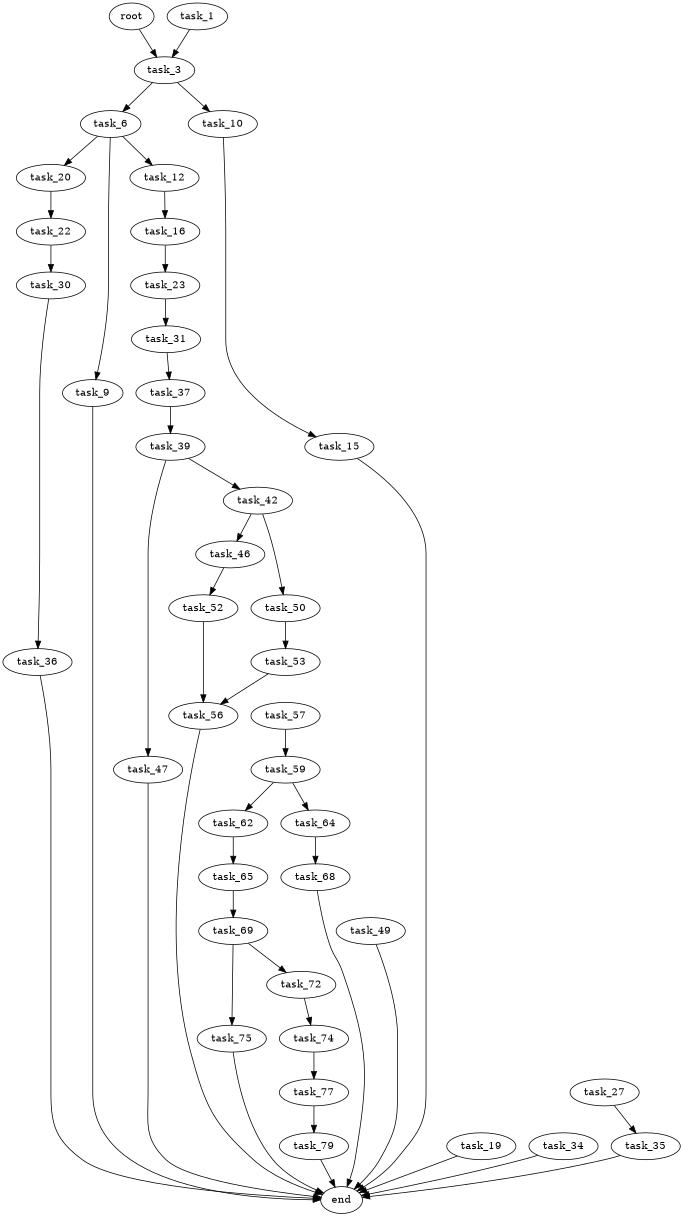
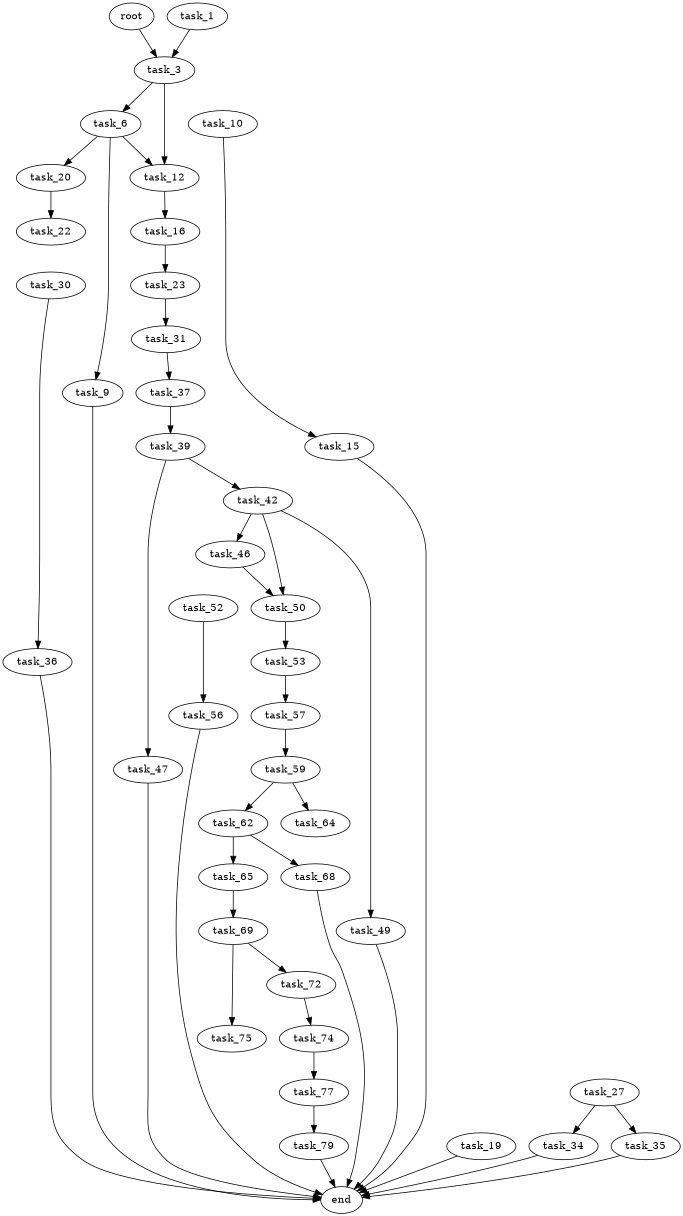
(191, 94) -> (165, 120)
(51, 255) -> none
(219, 578) -> (255, 579)
(248, 687) -> (286, 685)
none -> (371, 689)
(315, 847) -> (271, 848)
none -> (586, 1116)
(256, 1133) -> none
